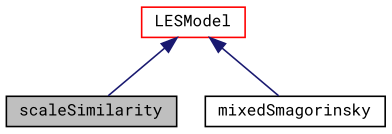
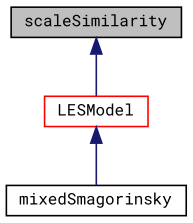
(136, 72) -> (96, 75)
